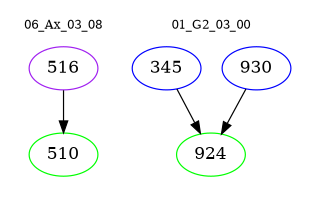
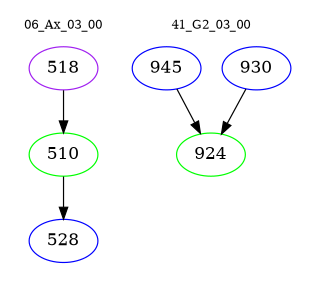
(64, 26) -> (64, 26)
(212, 26) -> (212, 26)
(64, 68) -> (64, 68)
(167, 68) -> (167, 68)
none -> (64, 241)
